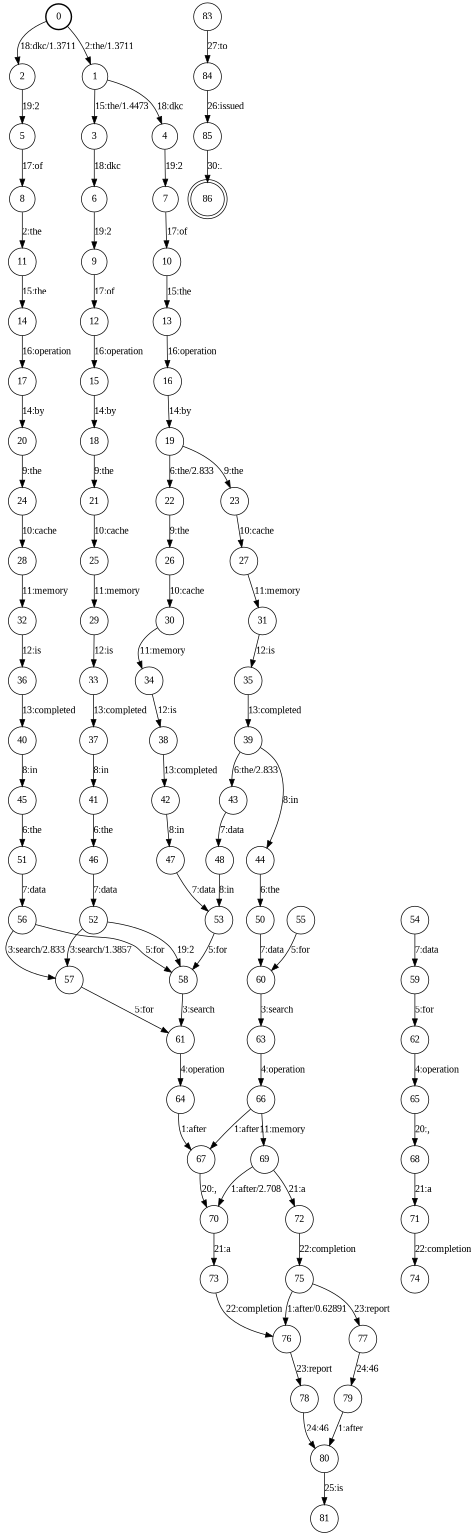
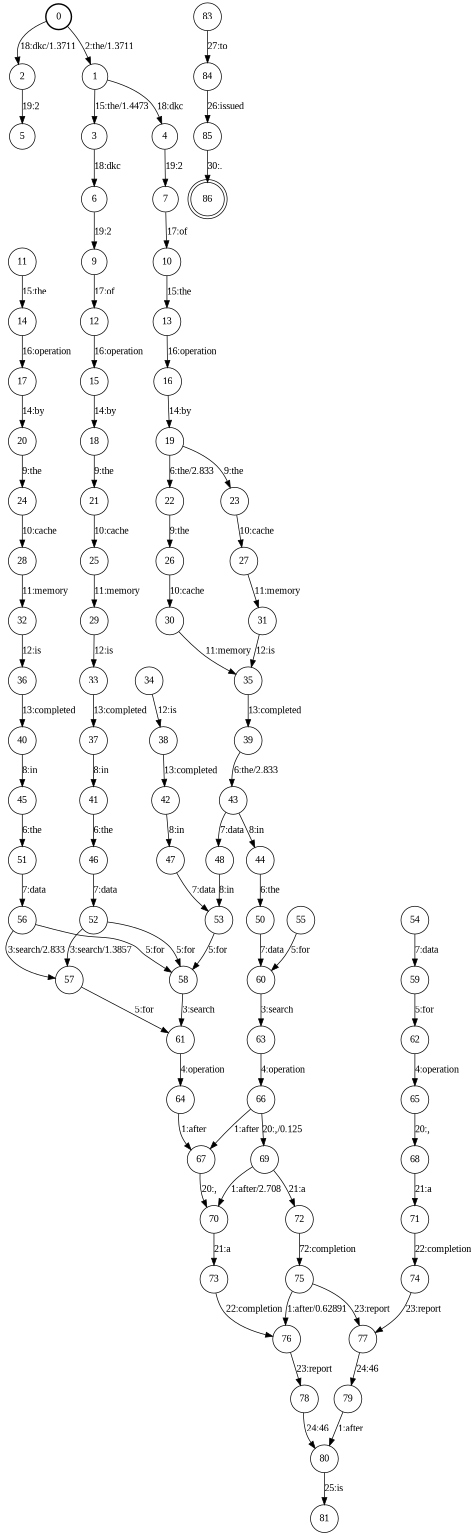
(22, 199) -> none
(142, 642) -> (202, 654)
(283, 791) -> (246, 827)
(186, 950) -> (186, 950)
(282, 1130) -> (282, 1130)
(328, 1249) -> (328, 1249)
none -> (400, 1314)
